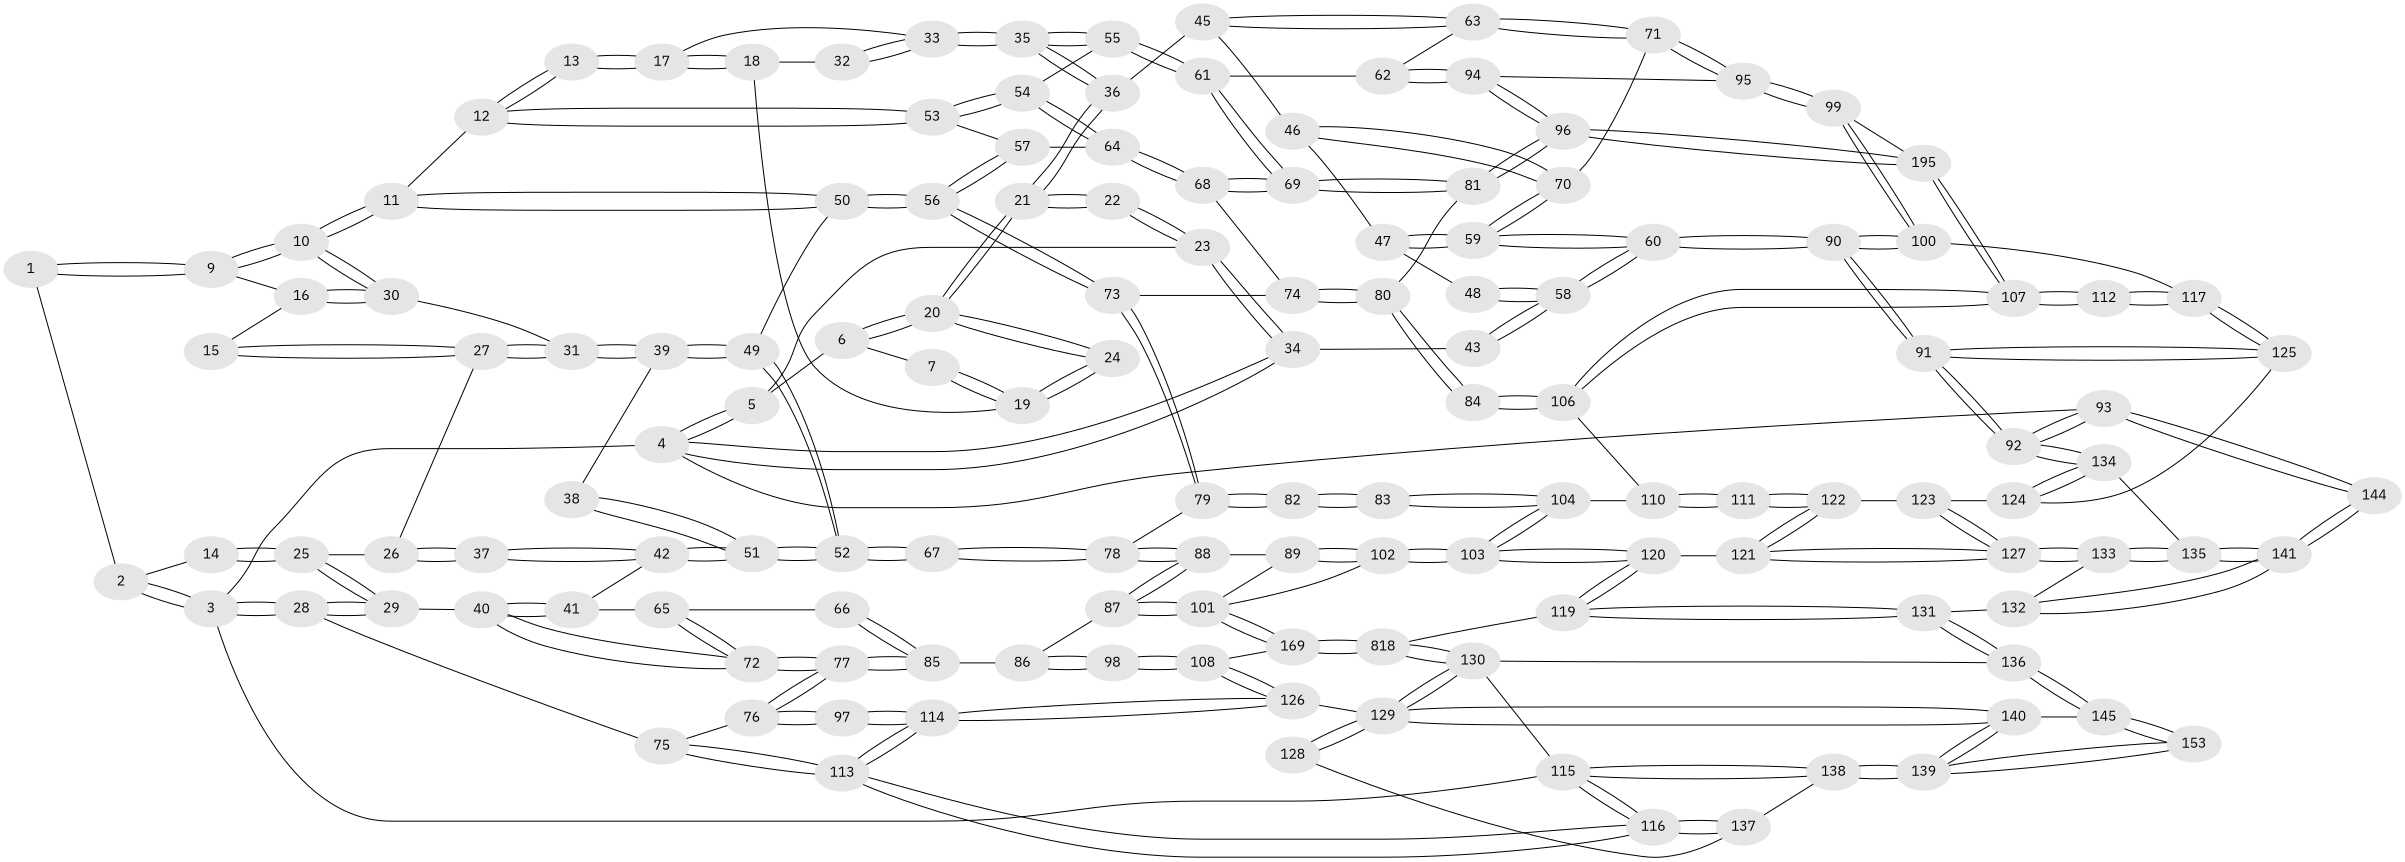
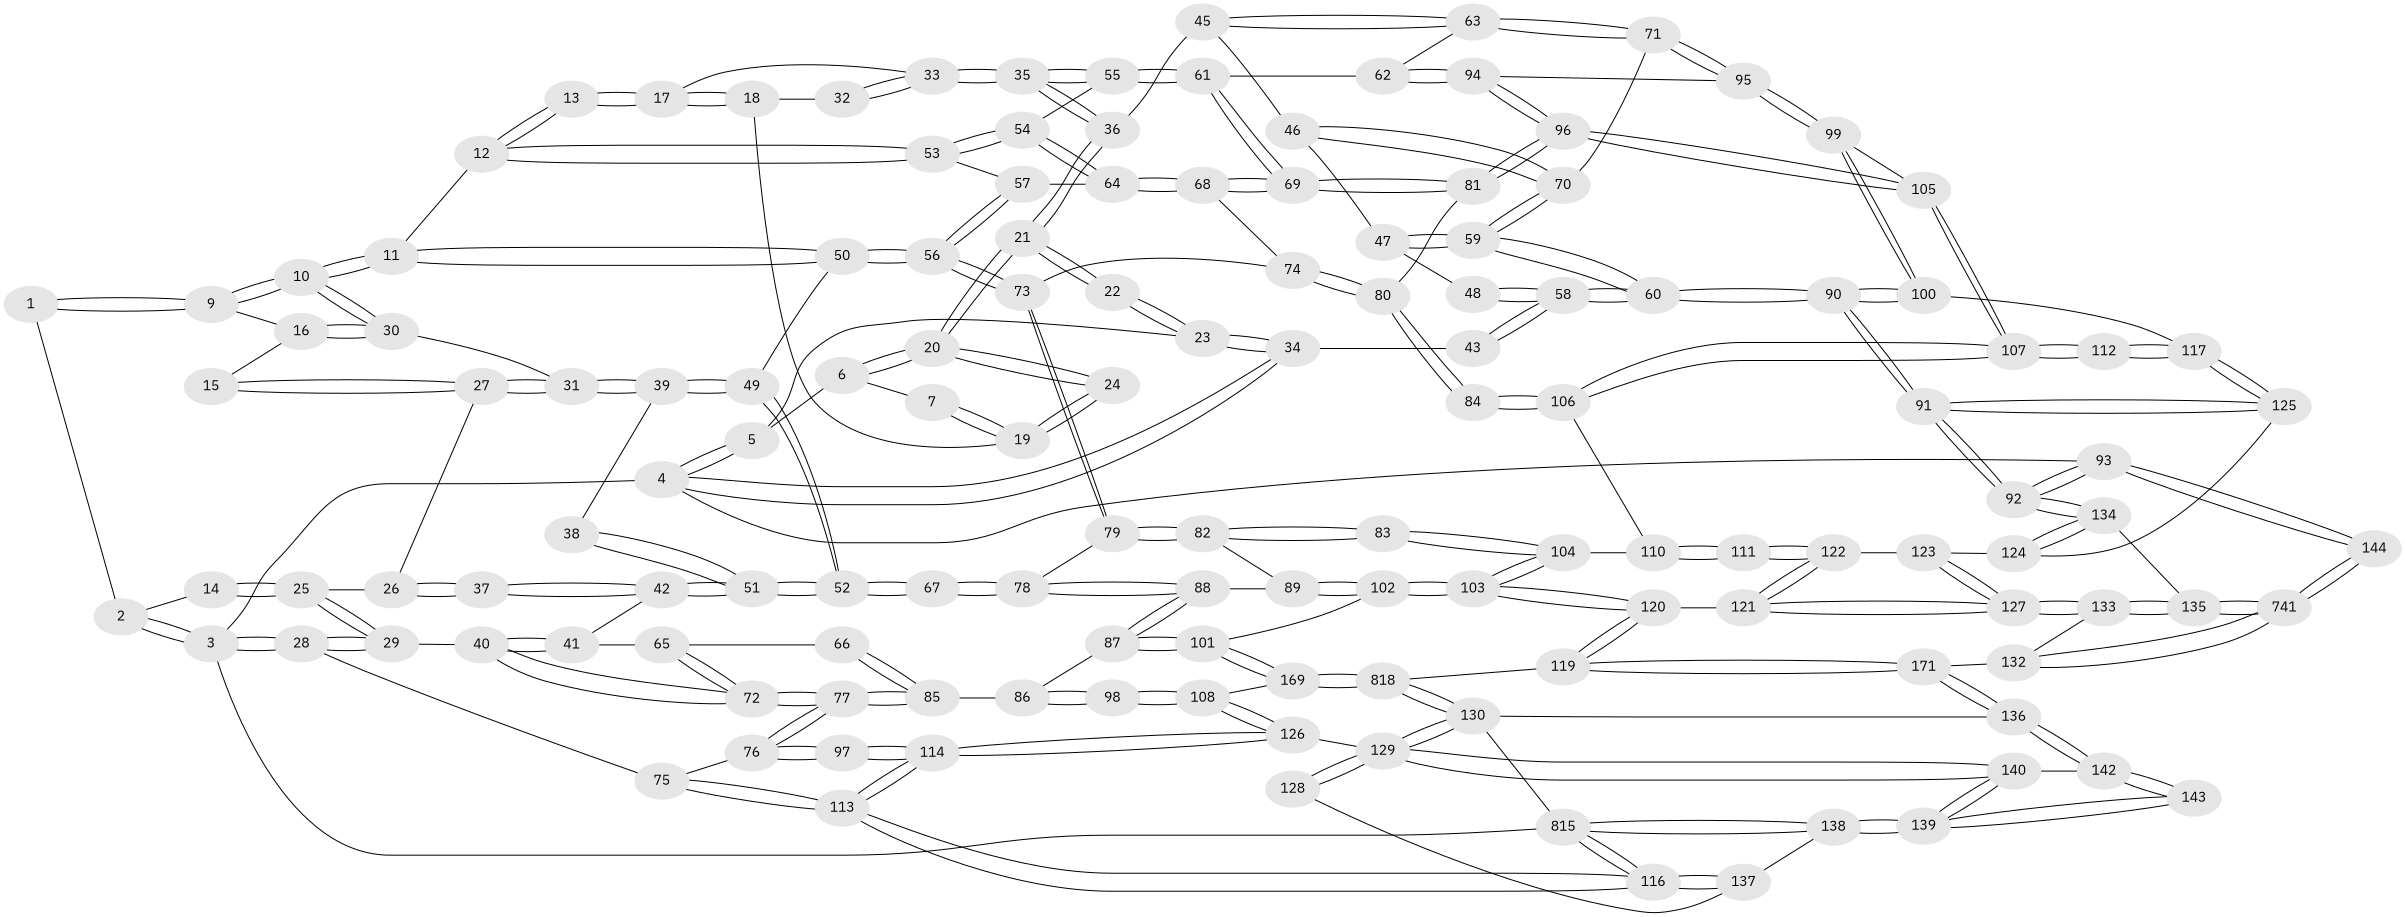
(1924, 163) -> (1924, 190)
(2284, 555) -> (2284, 608)
(1248, 582) -> (1248, 561)
(1924, 613) -> (1924, 667)
(2104, 717) -> (2104, 771)
(2194, 744) -> (2194, 798)
(1563, 772) -> (1563, 827)
